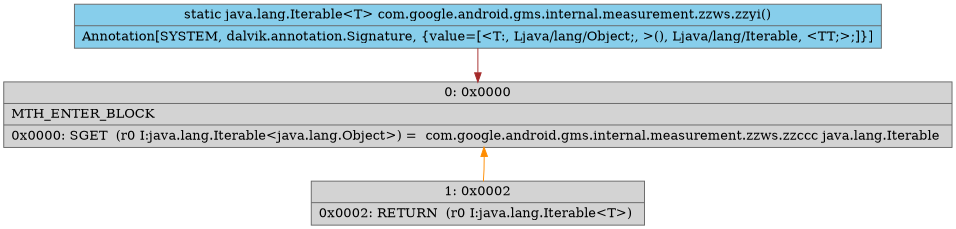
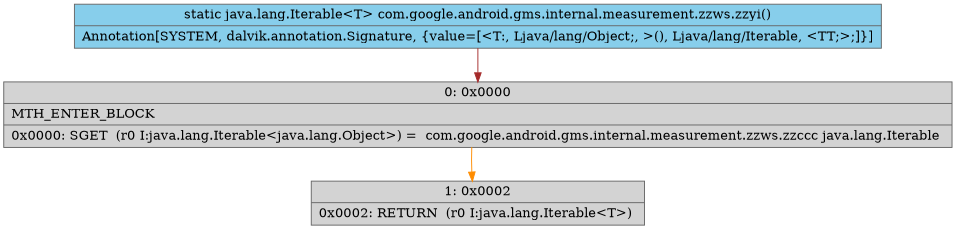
(484, 169) -> (472, 160)
